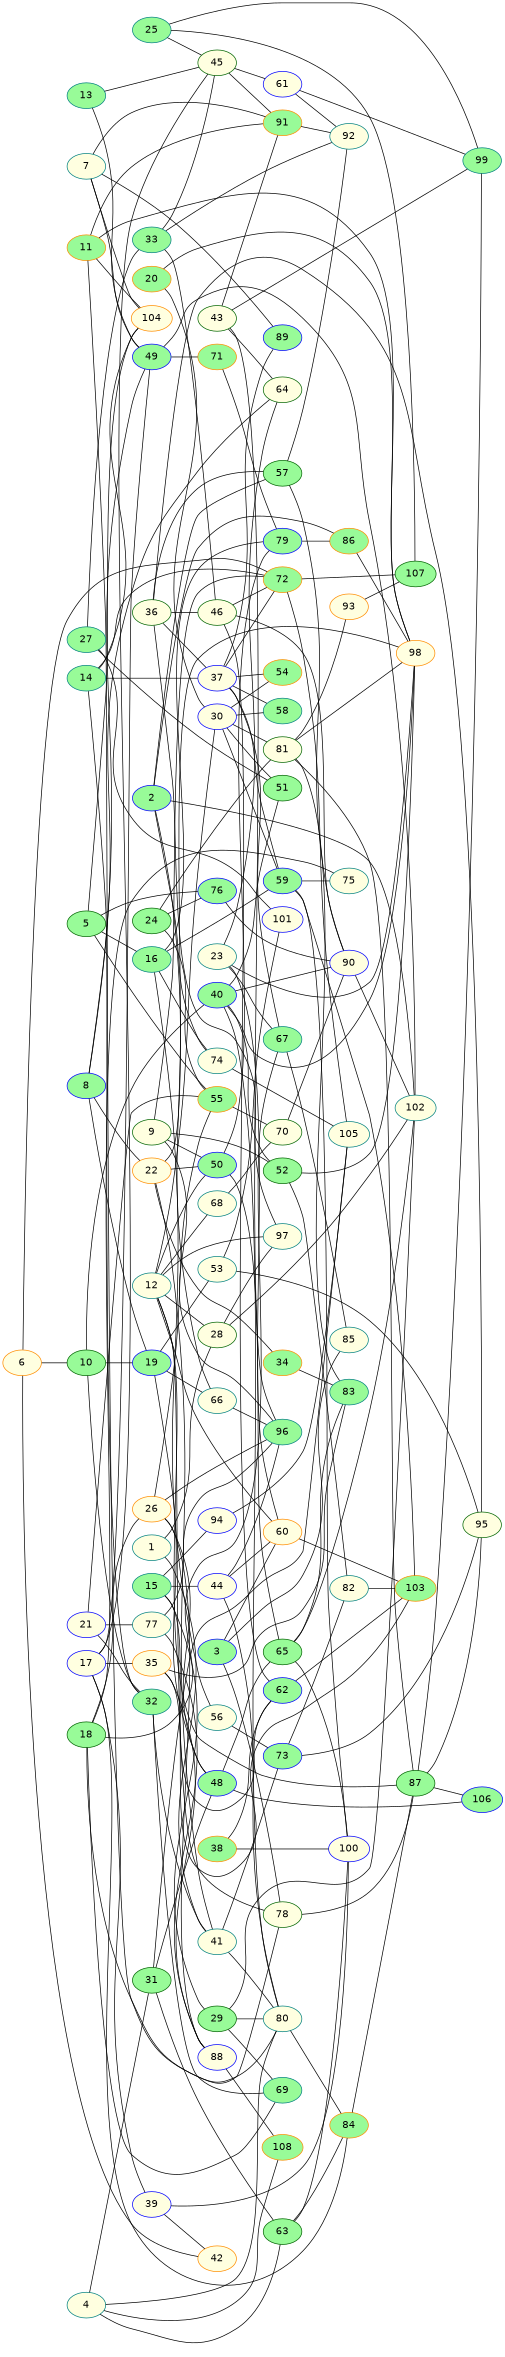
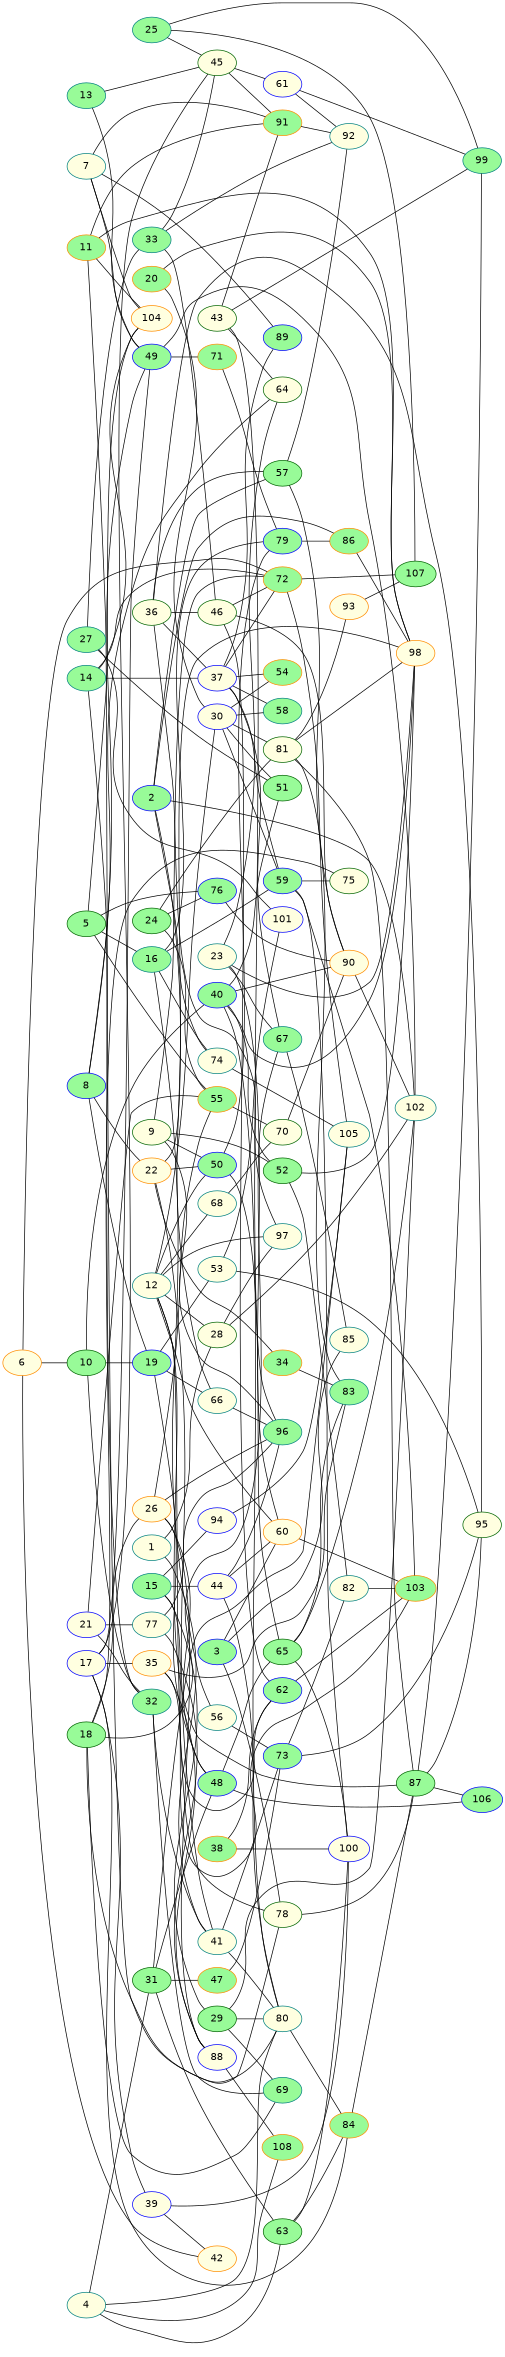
(349, 881) -> (349, 881)
(349, 963) -> (349, 963)
none -> (217, 1980)
